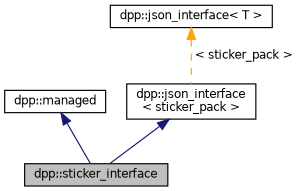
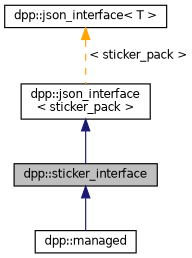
(79, 143) -> (86, 214)
